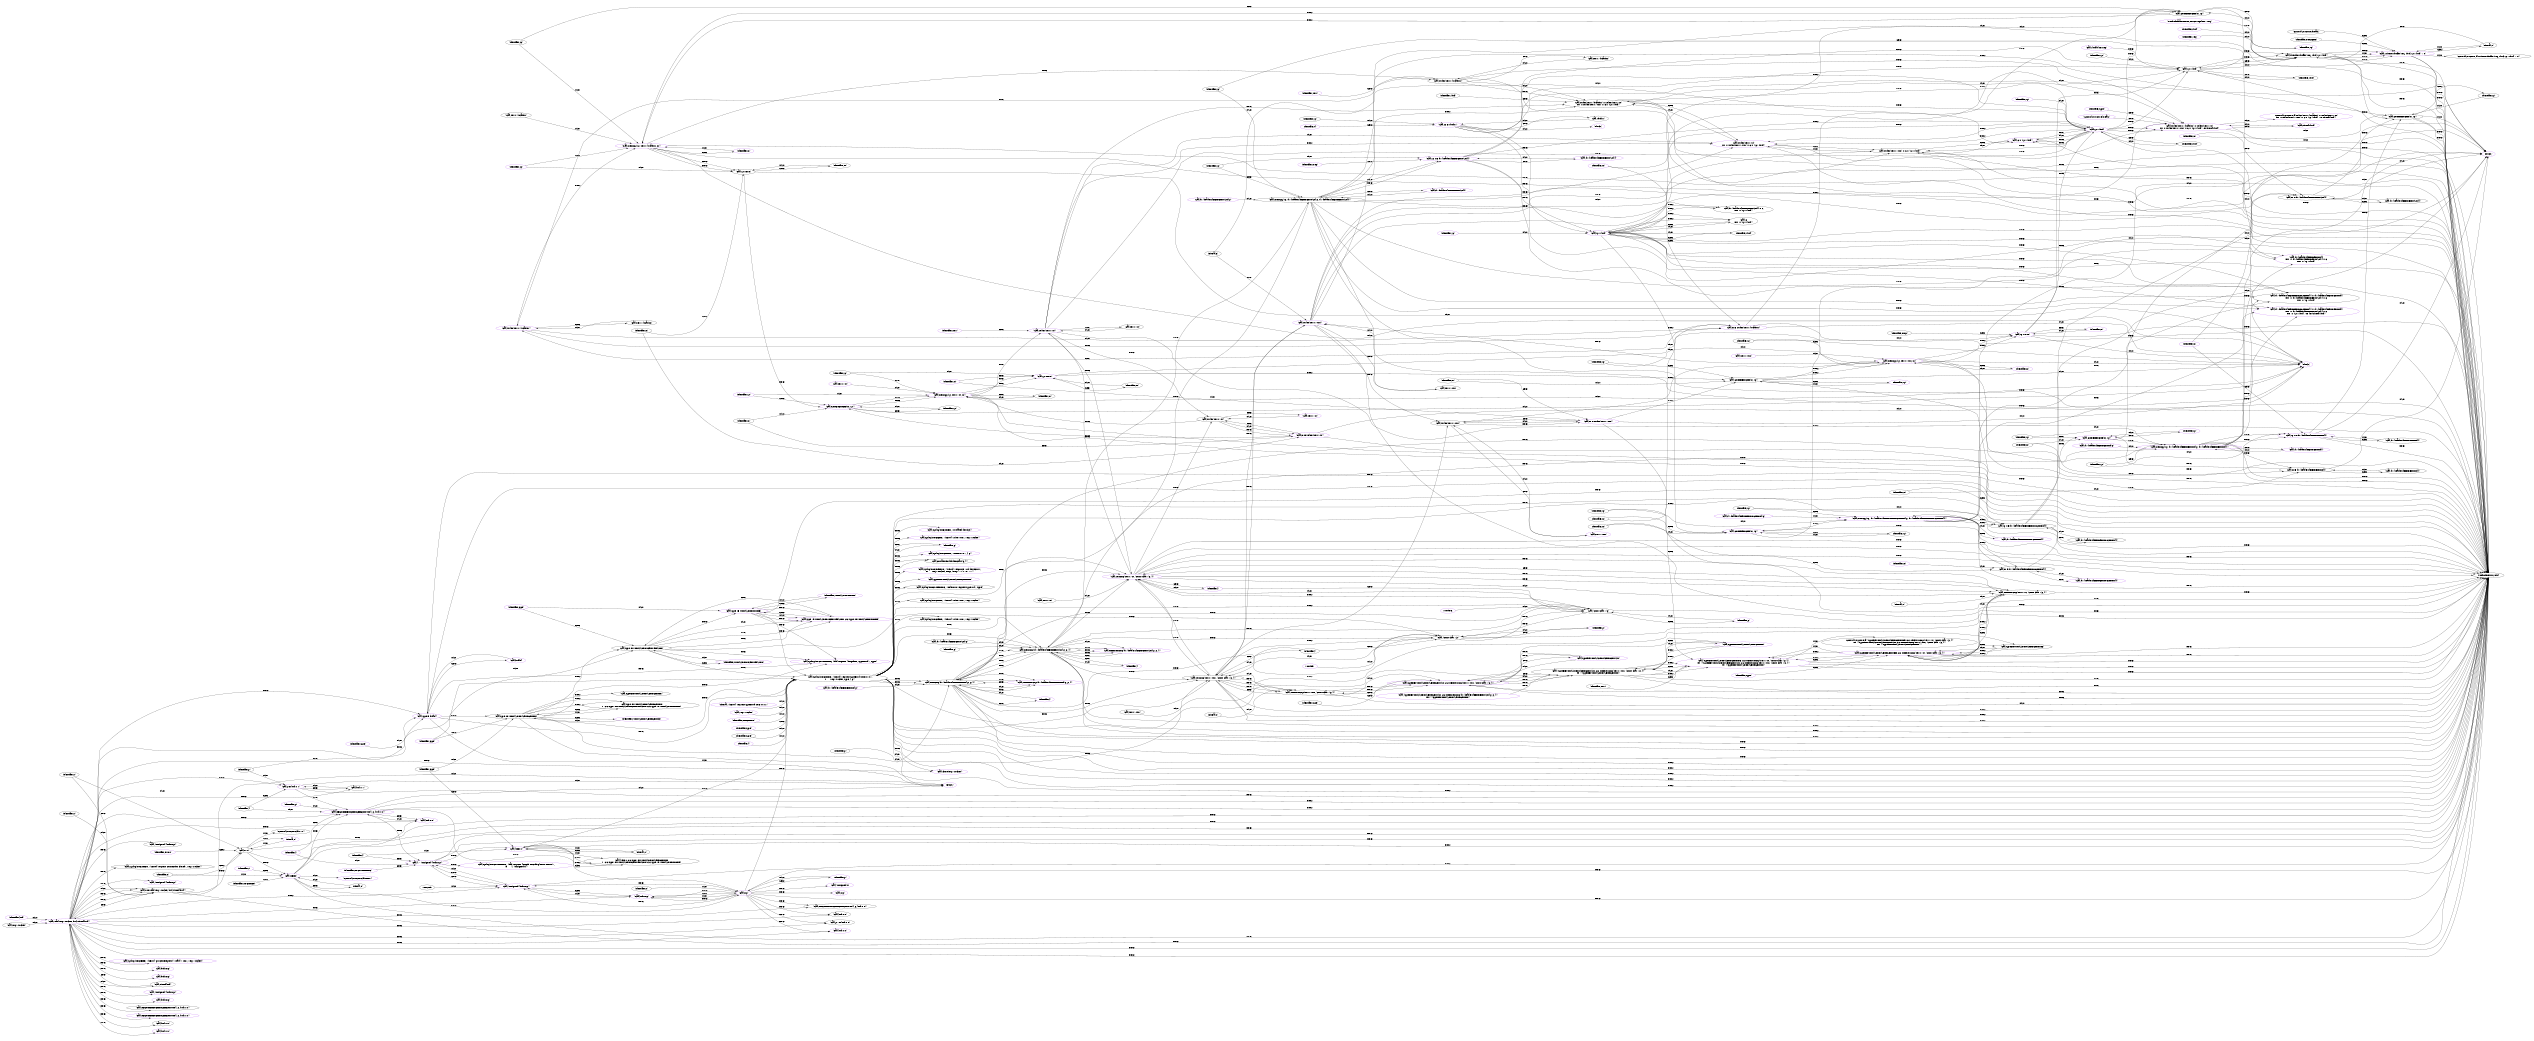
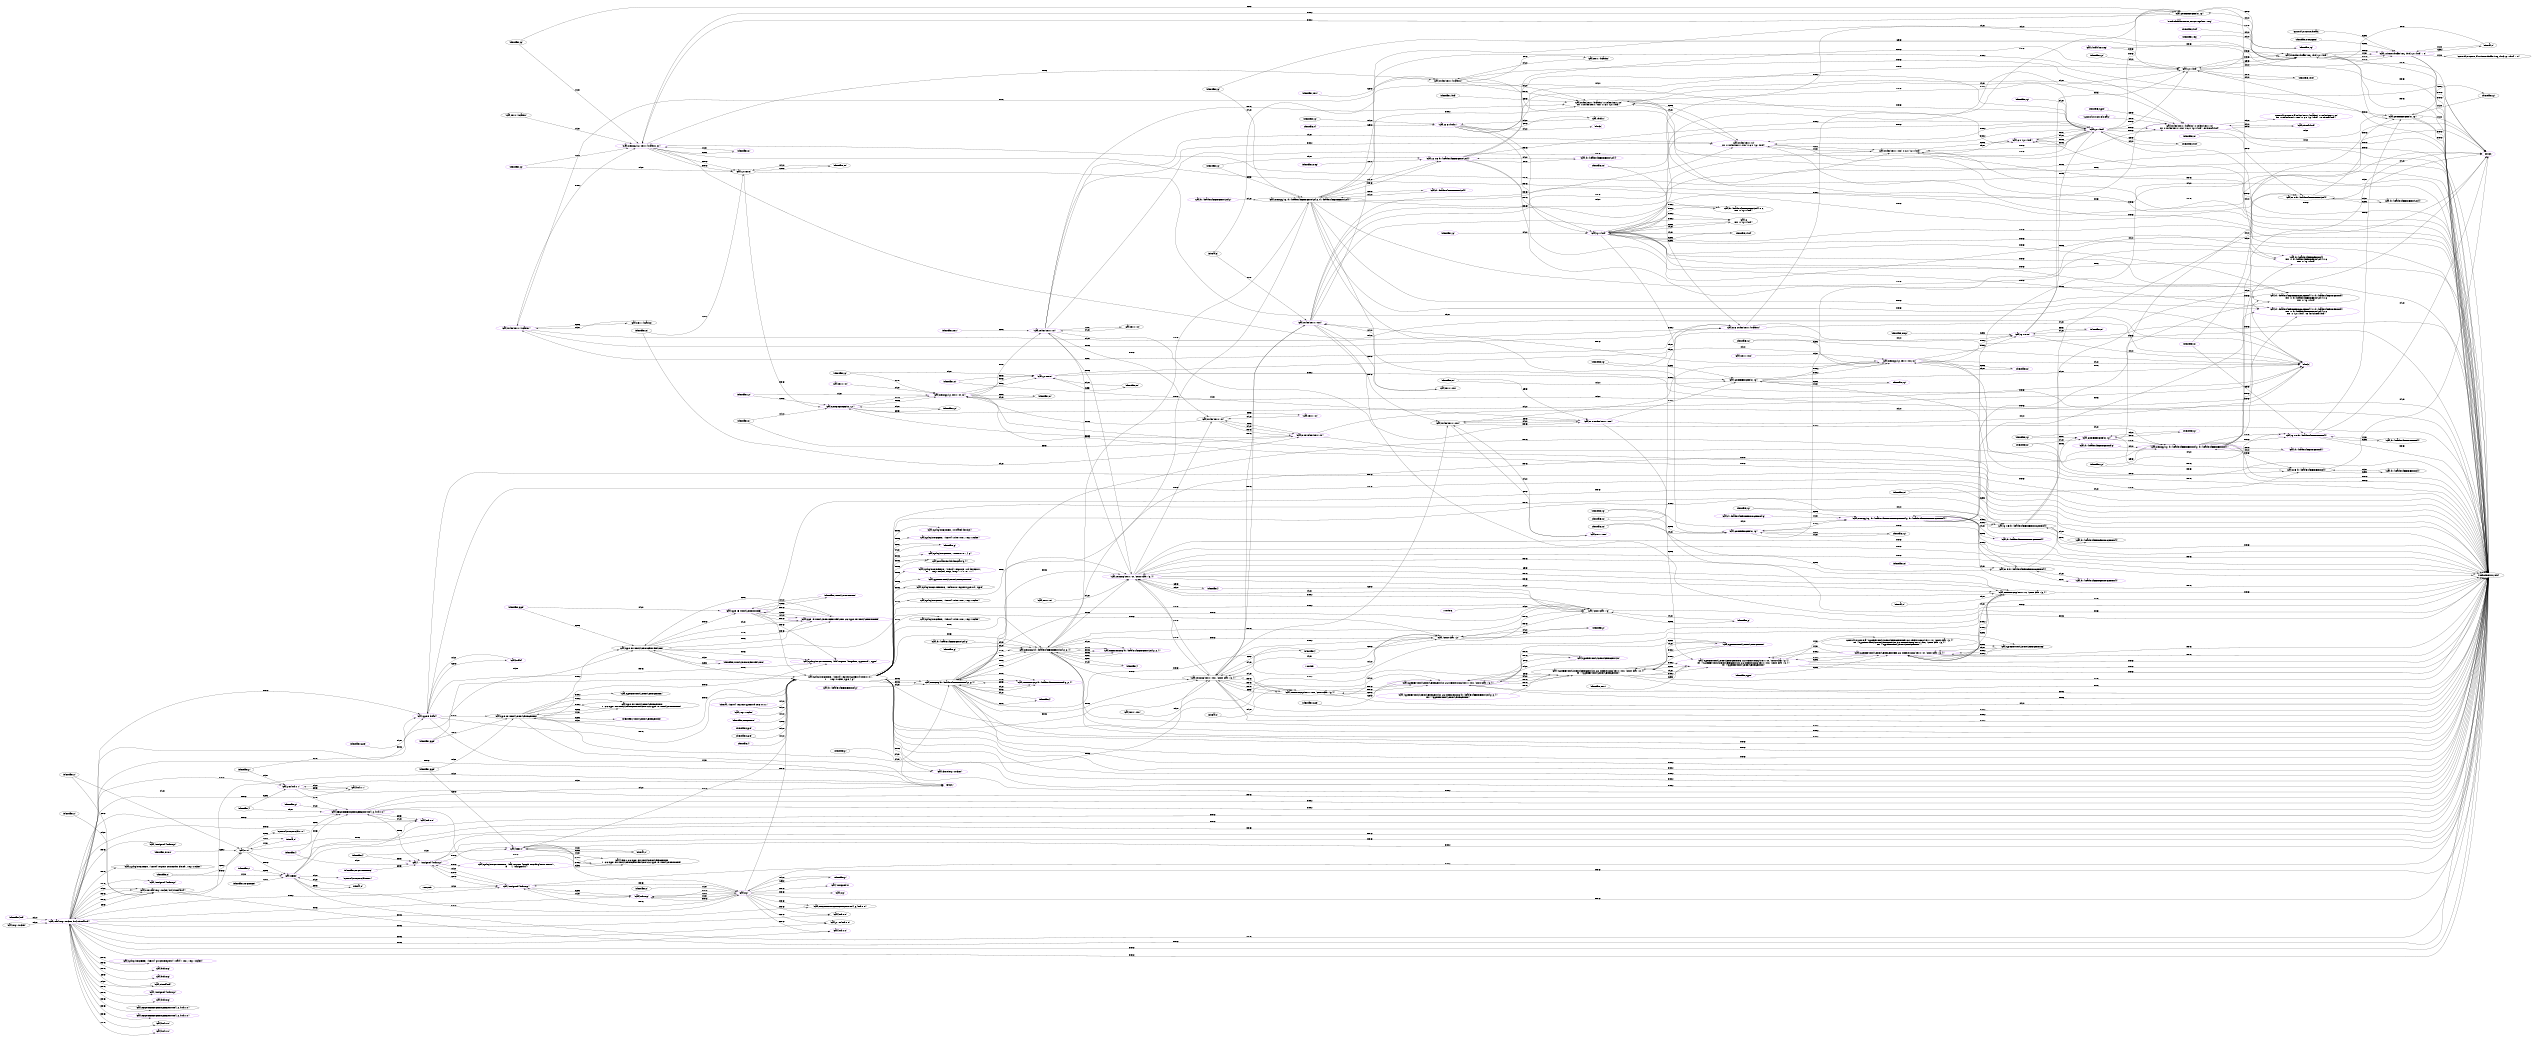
none -> (2196, 45)
(266, 833) -> (266, 833)
